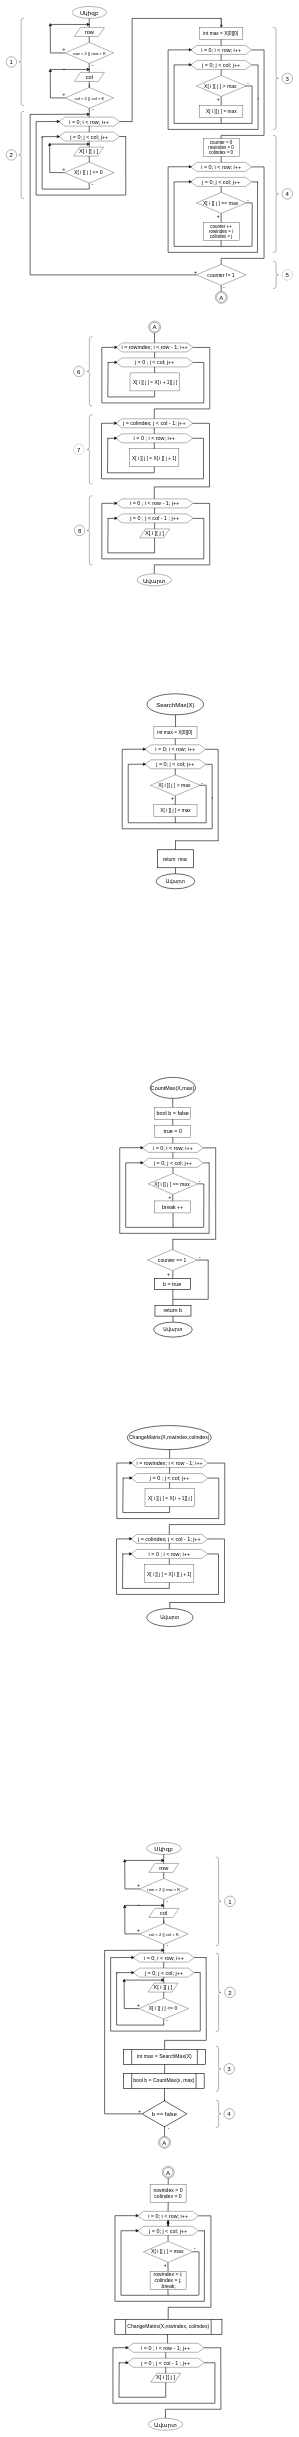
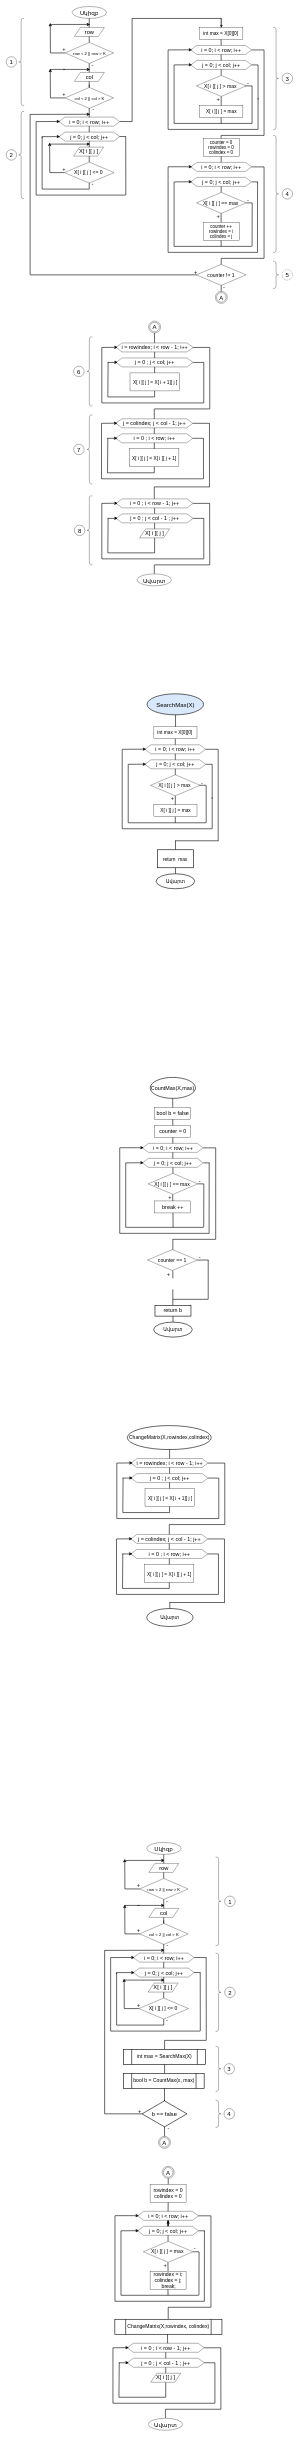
(79, 449) -> (79, 449)
(175, 704) -> (175, 704)
(173, 1131) -> (173, 1131)
(172, 1284) -> none
